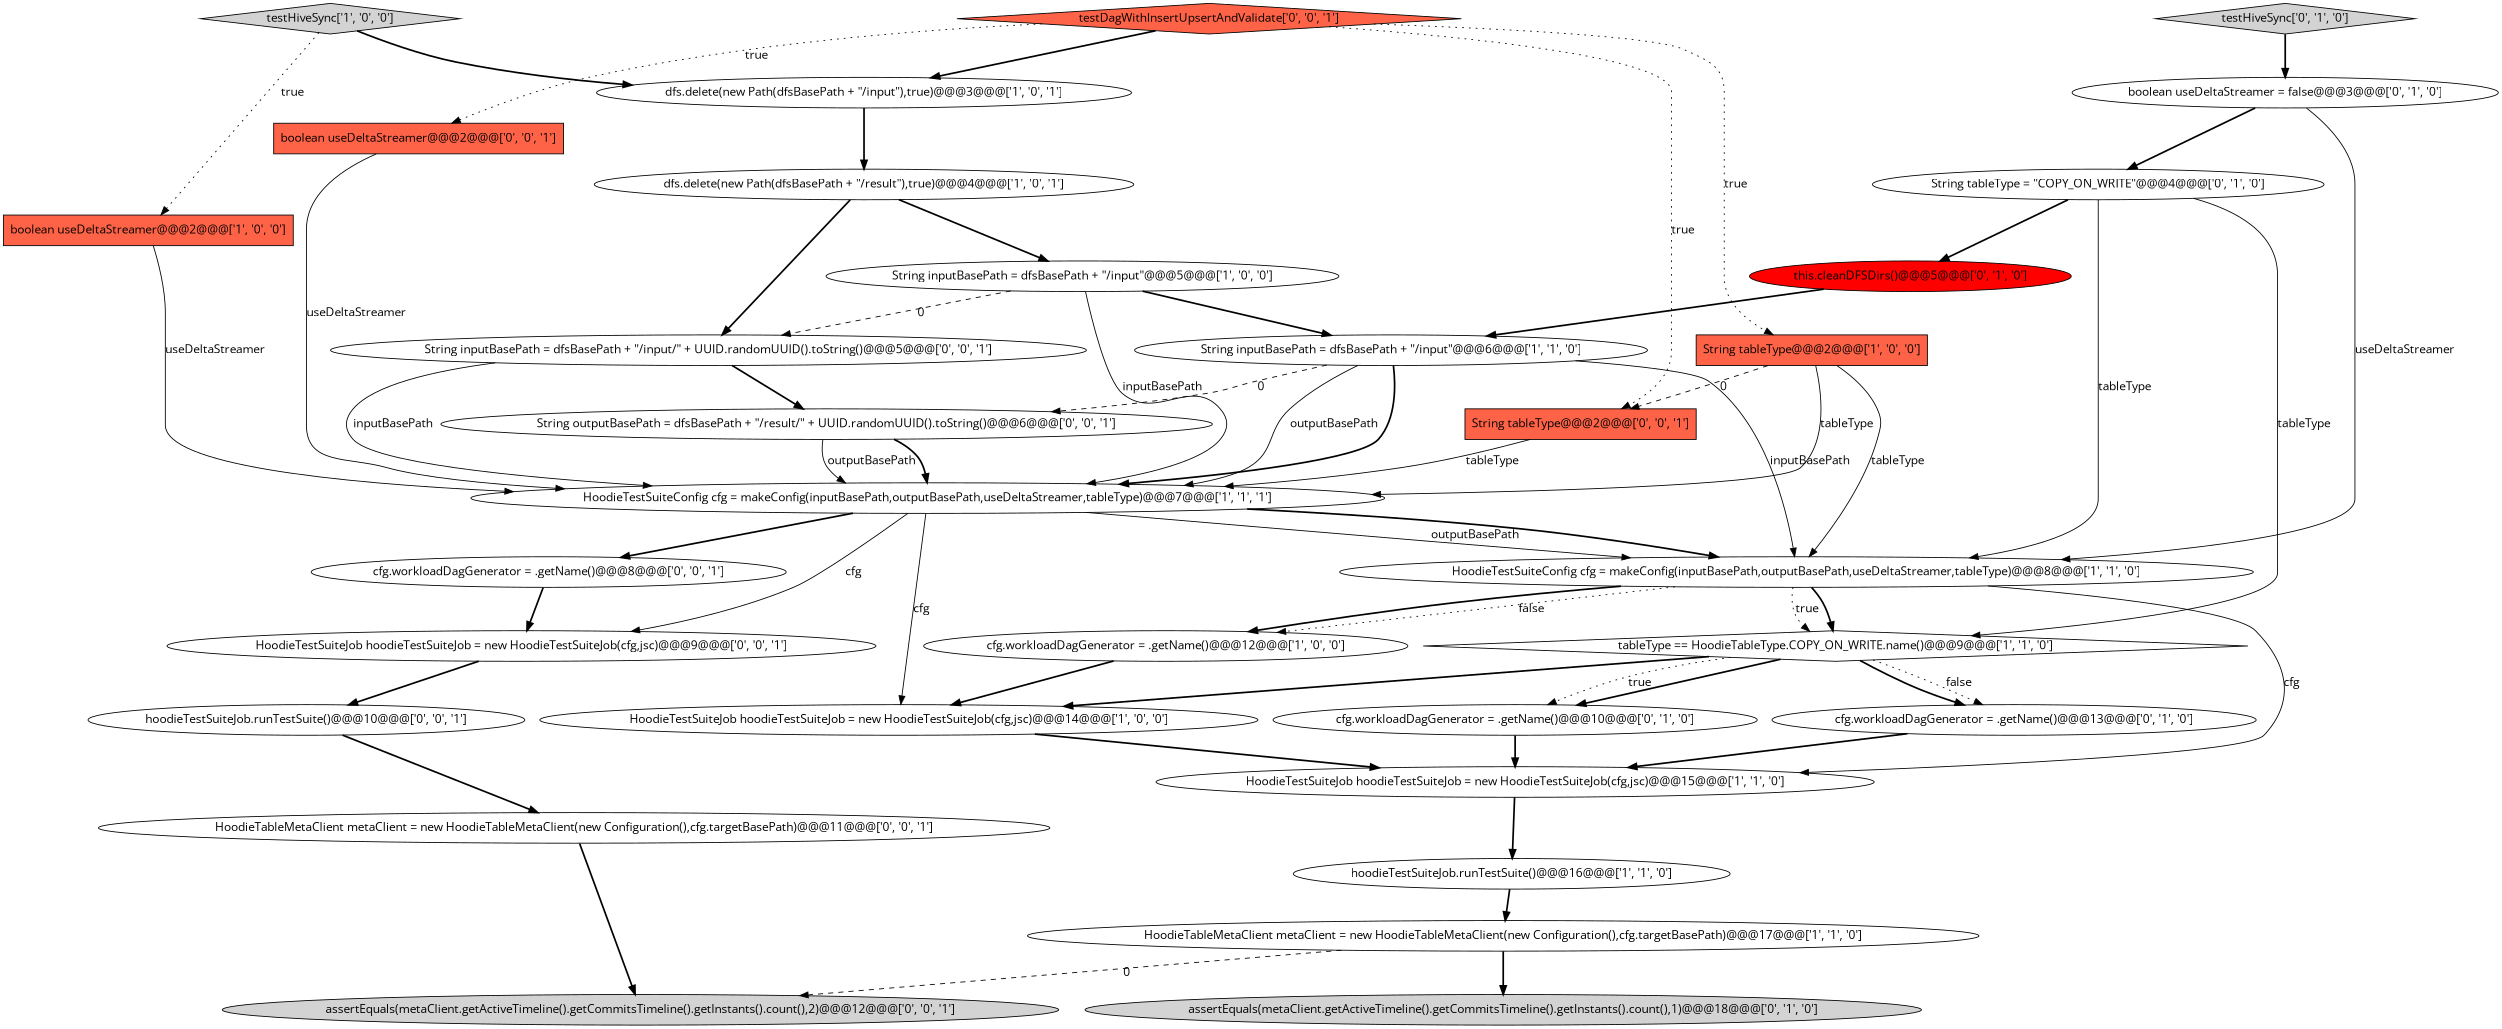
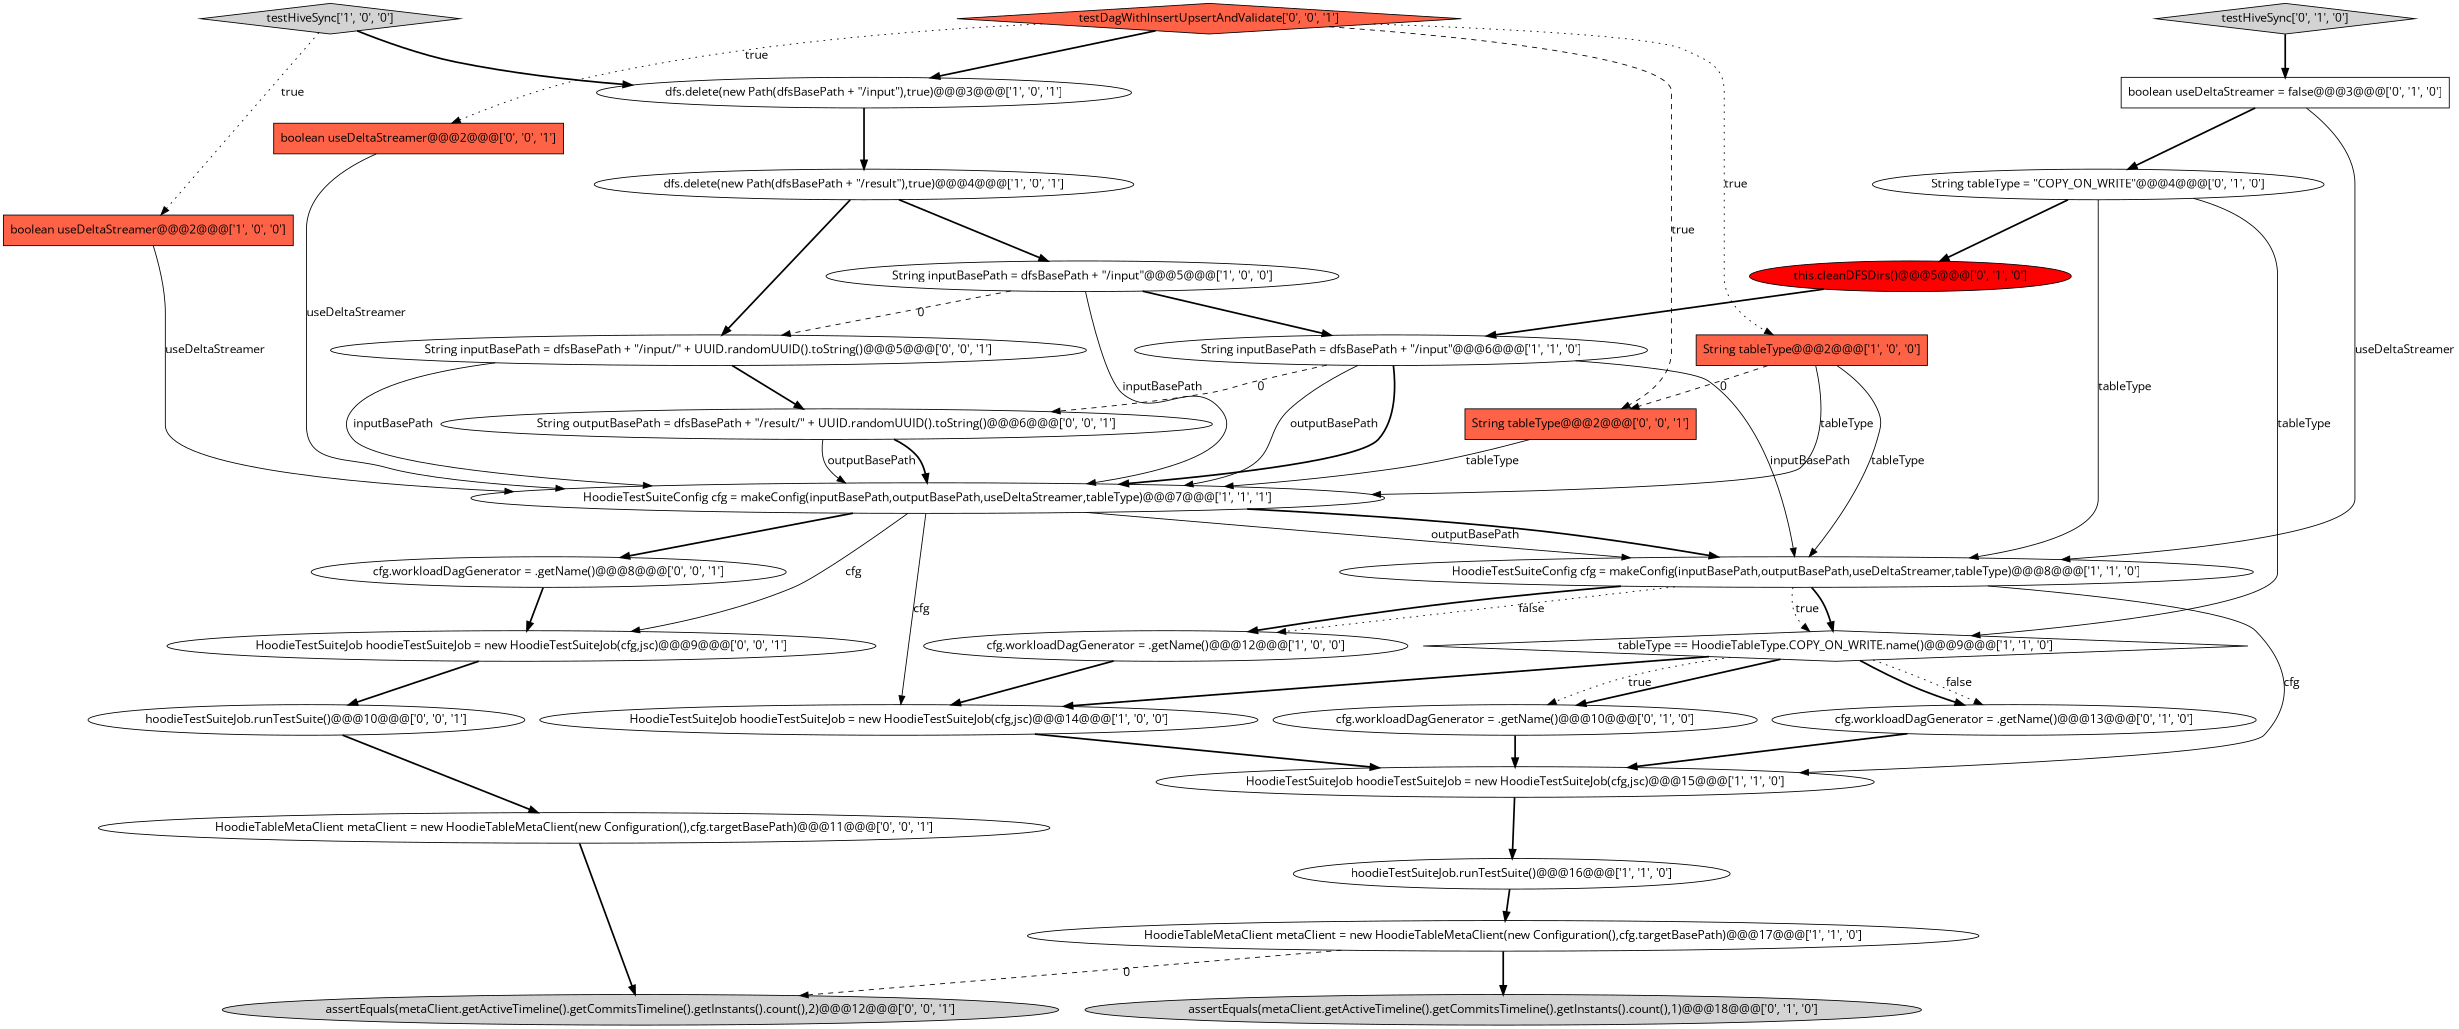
(1665, 83) -> (1665, 83)
(2285, 93) -> (2285, 93)
